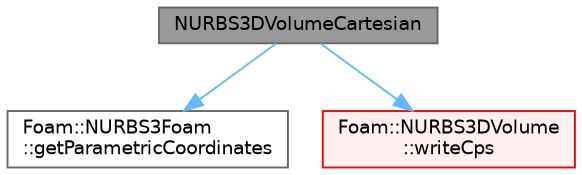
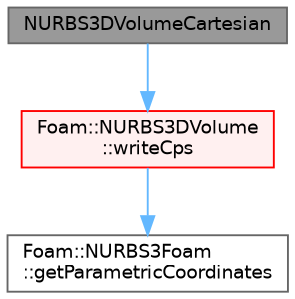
(238, 71) -> (148, 192)
